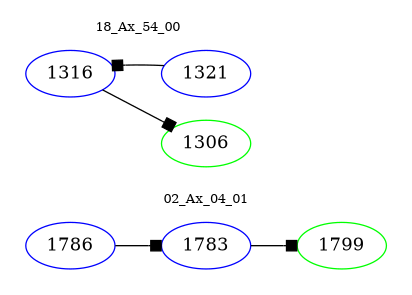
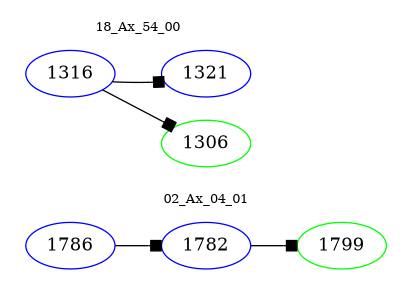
(145, 65) -> (132, 82)
(206, 246) -> (206, 246)
